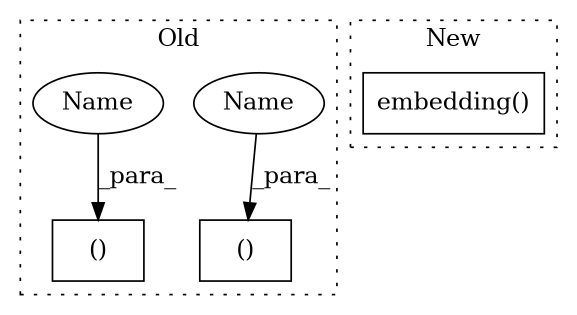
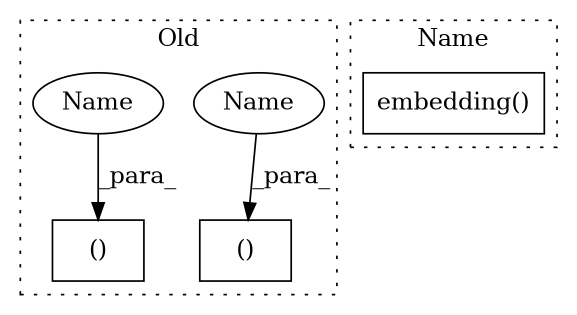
(454, 40) -> (454, 40)
